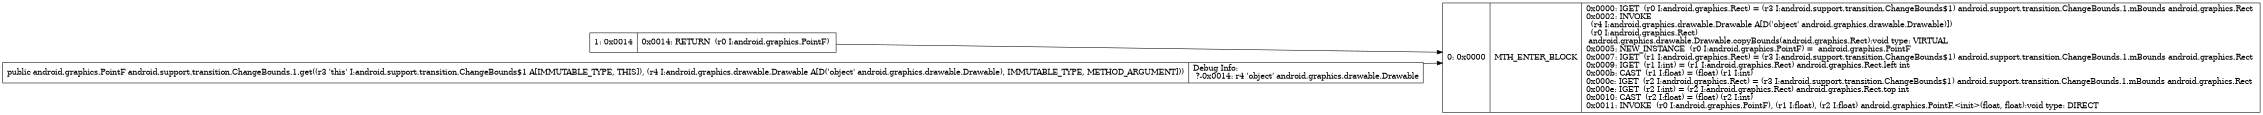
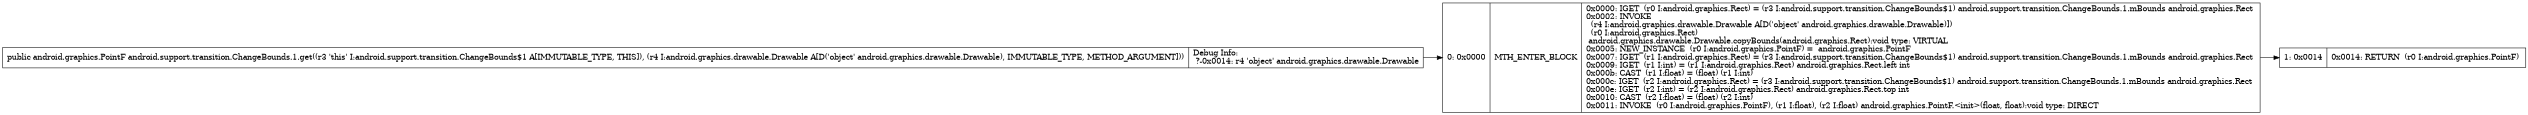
(1137, 48) -> (2267, 58)
